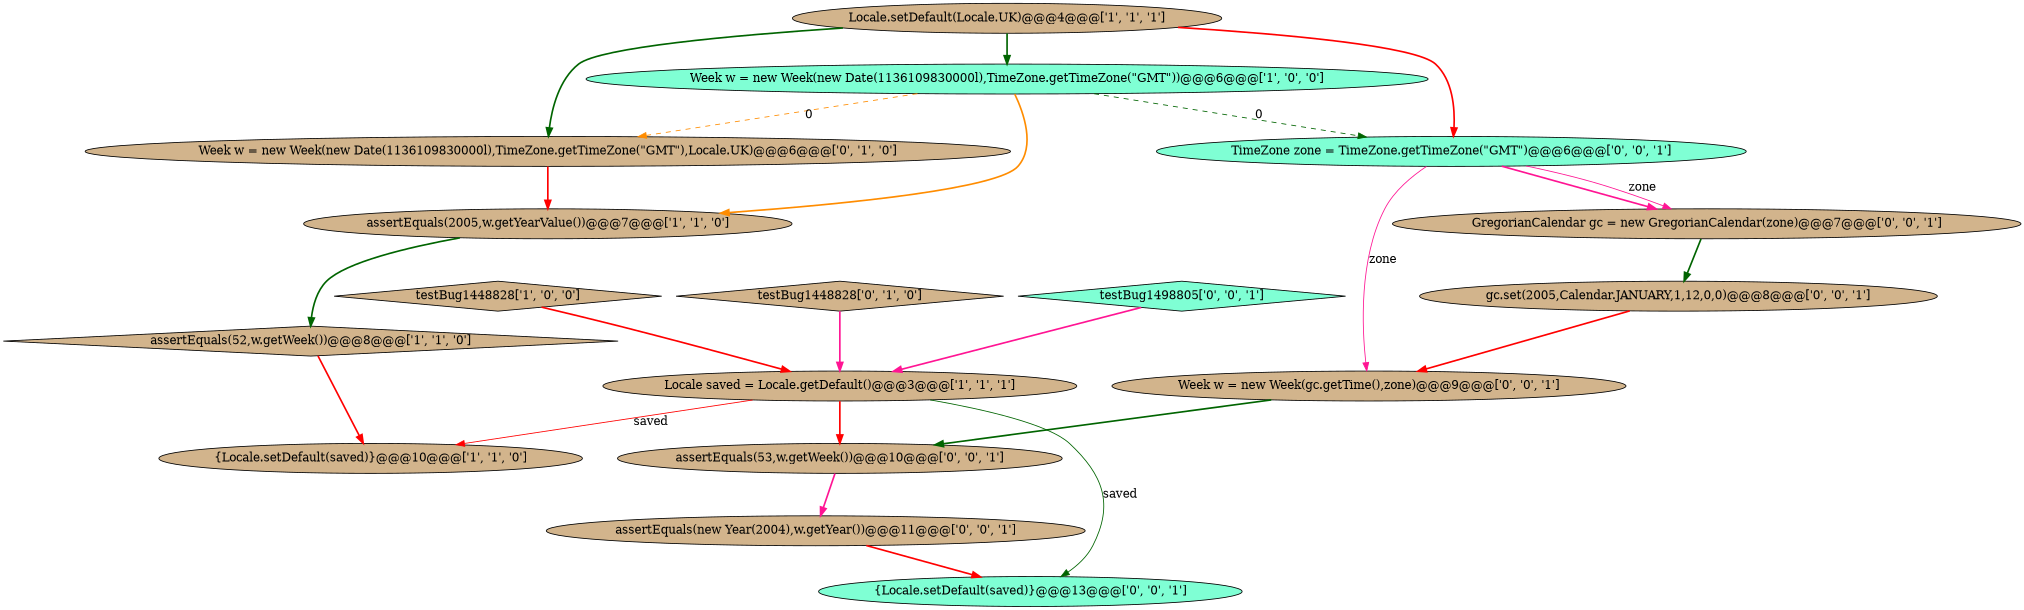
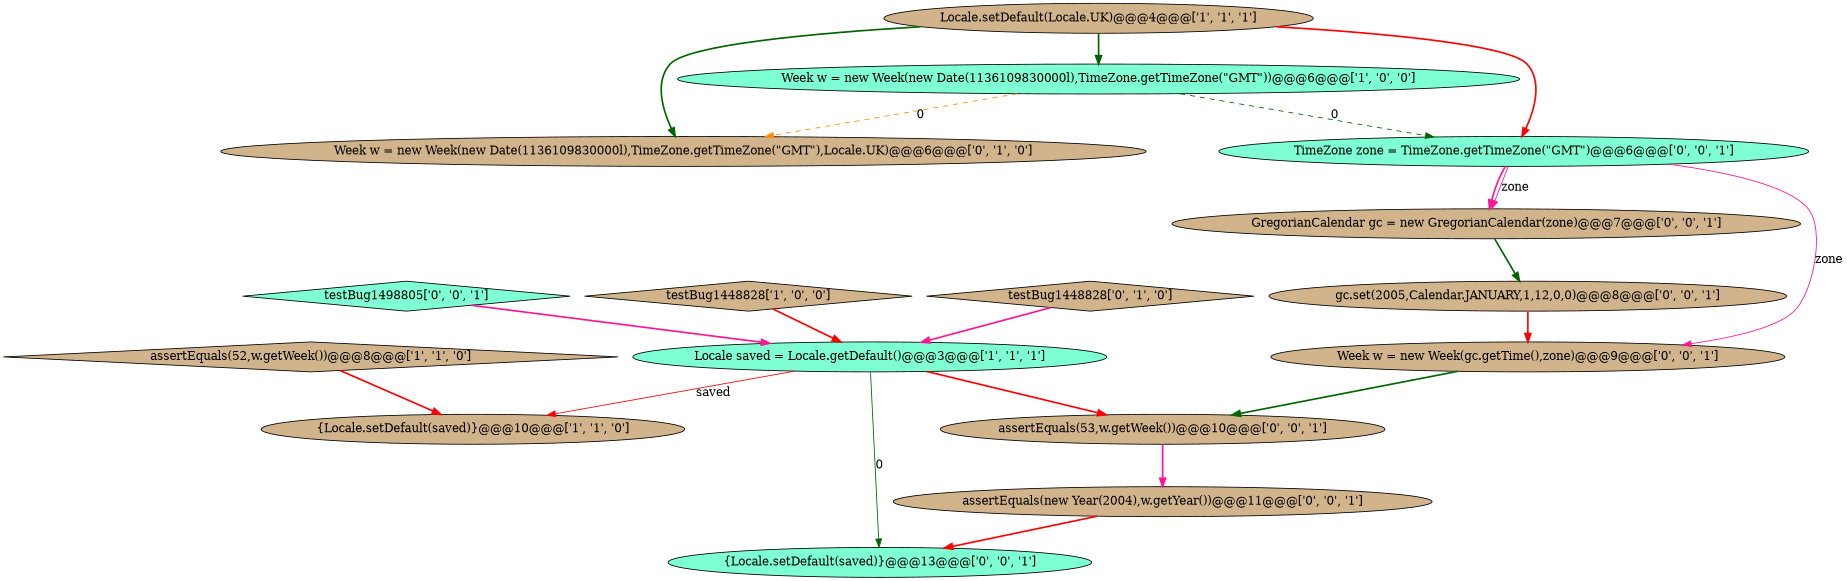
(548, 224) -> none
(840, 386) -> (870, 357)
(1120, 495) -> (880, 465)
